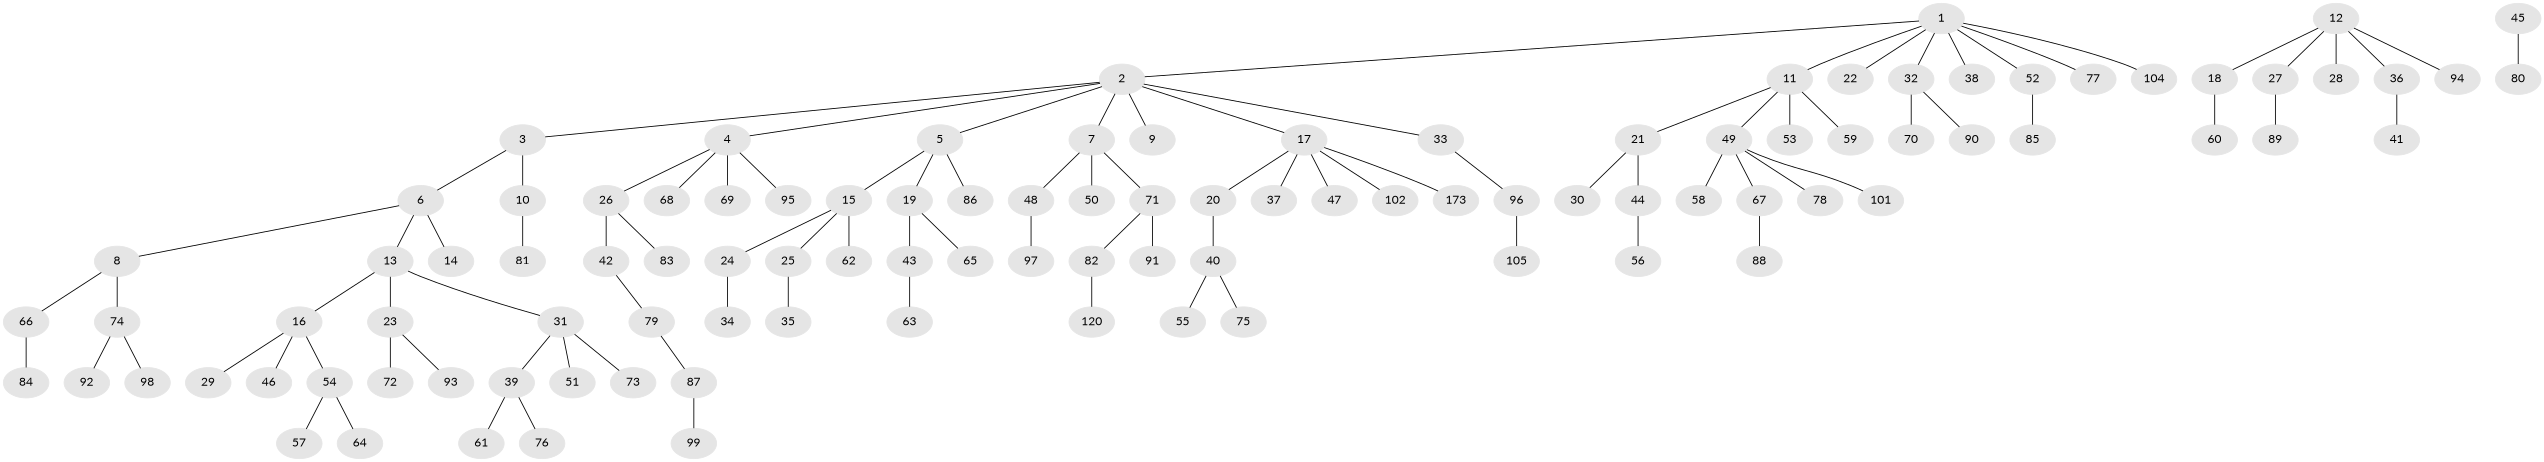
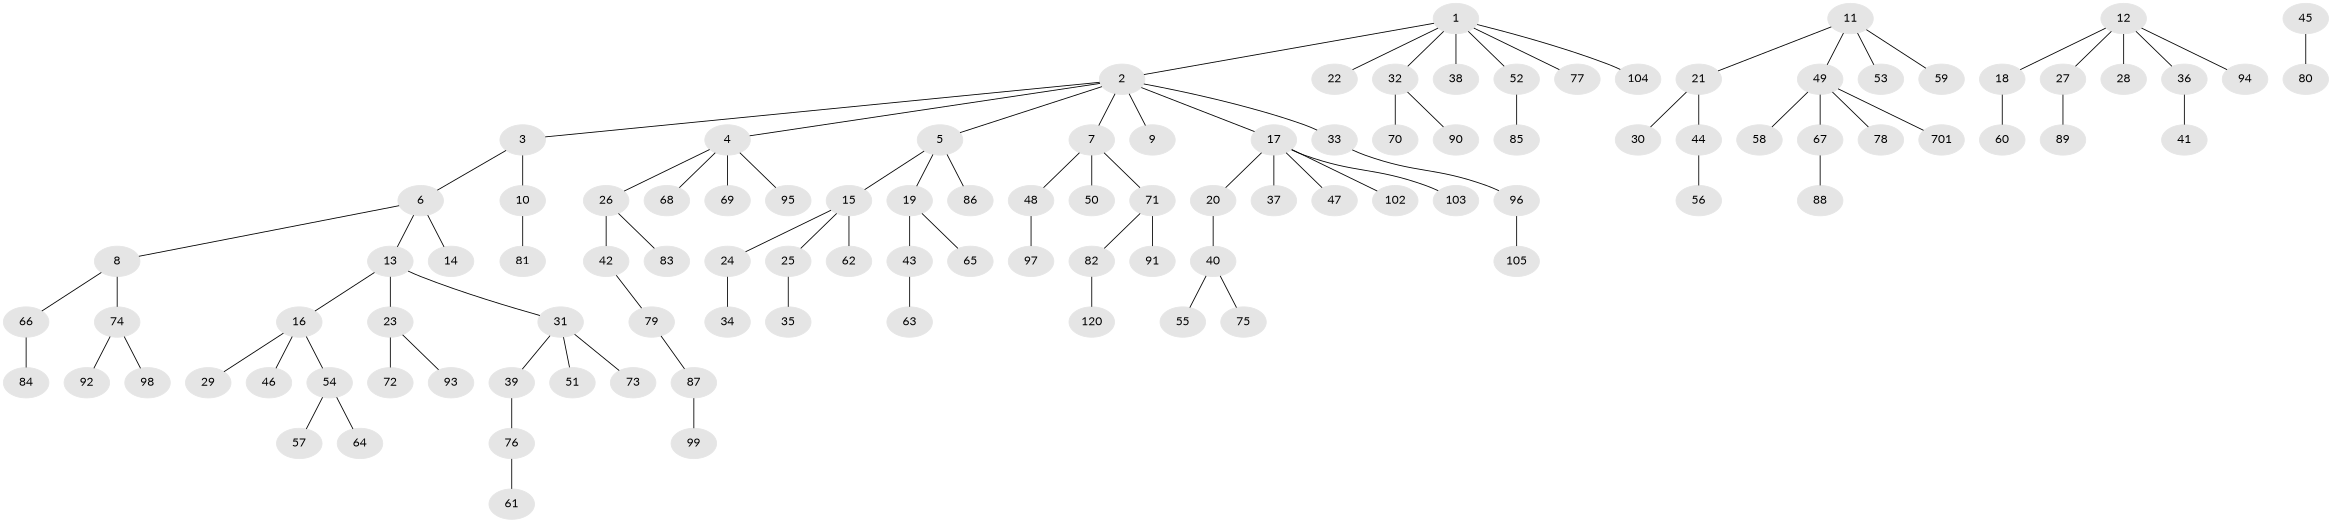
(1864, 47) -> none
(1456, 201) -> (1456, 201)
(1881, 201) -> (1942, 140)
(497, 413) -> (512, 474)
